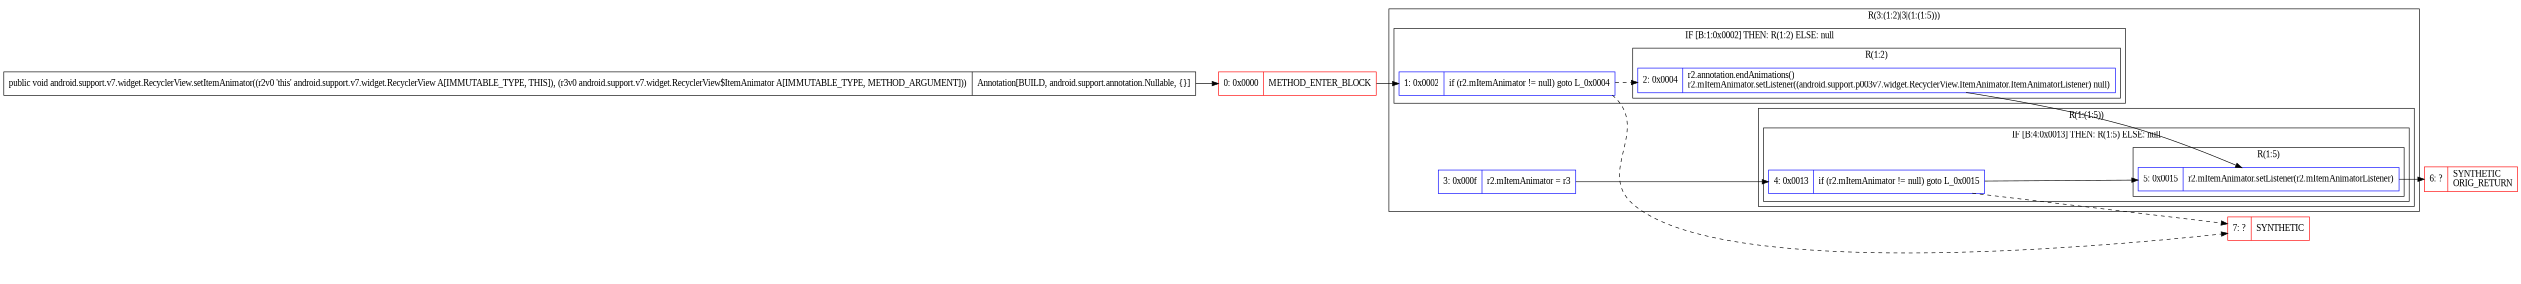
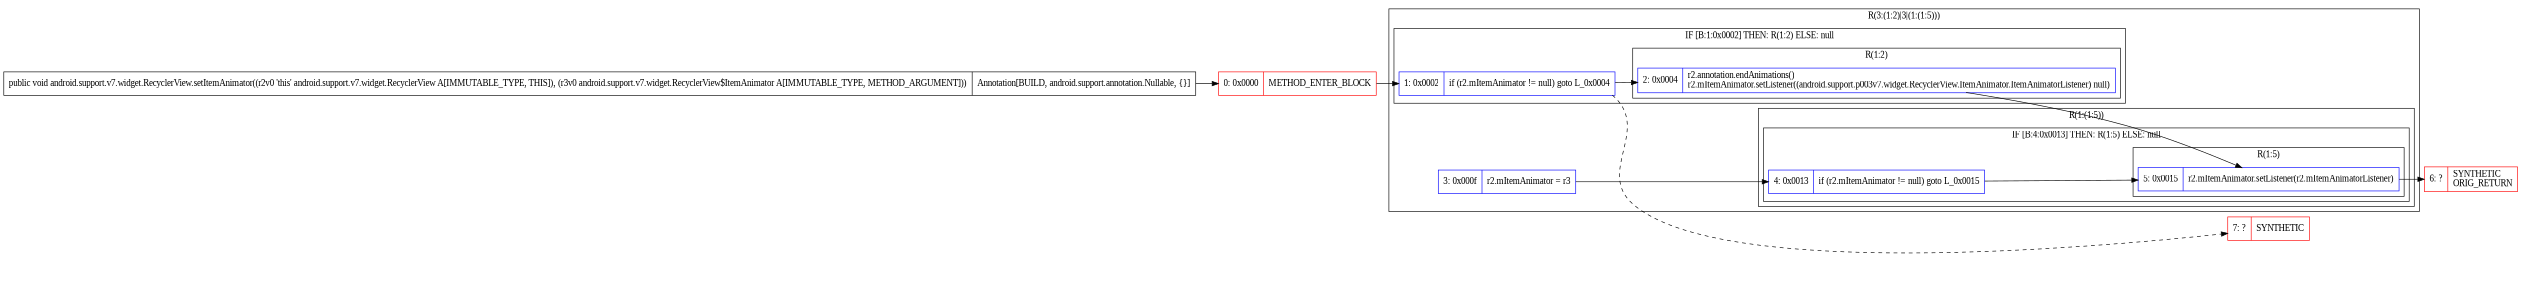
(1623, 83) -> (1623, 83)
(2159, 216) -> none
